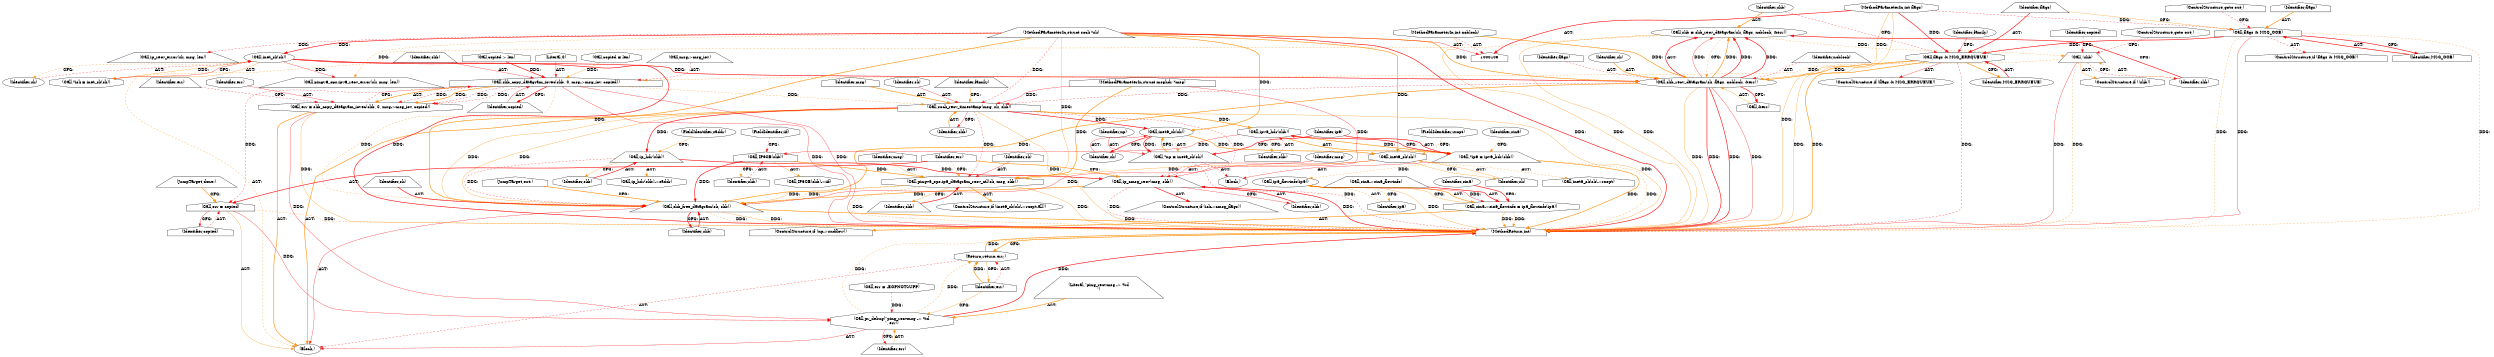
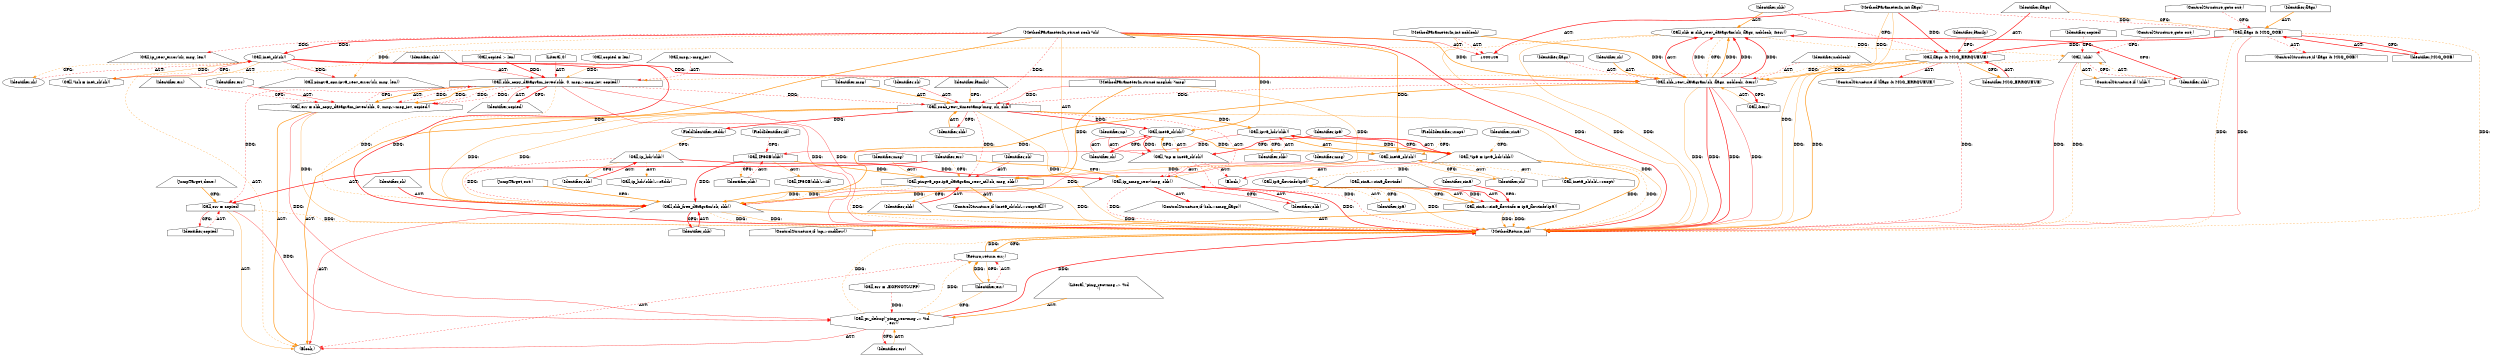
(772, 95) -> (772, 95)
(1067, 107) -> (1067, 107)
(711, 116) -> (821, 119)
(1240, 145) -> (1240, 145)
(1356, 148) -> (1356, 148)
